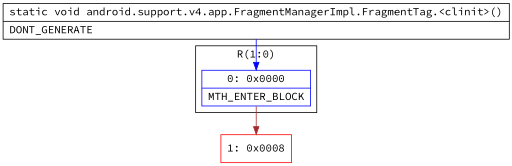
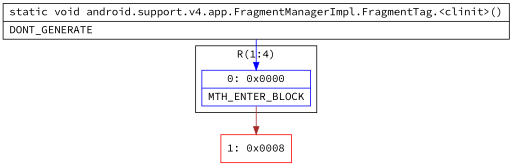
(256, 55) -> (256, 55)
